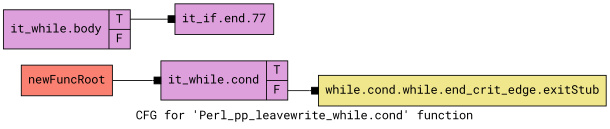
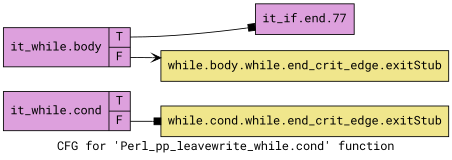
none -> (305, 66)
(67, 80) -> none
